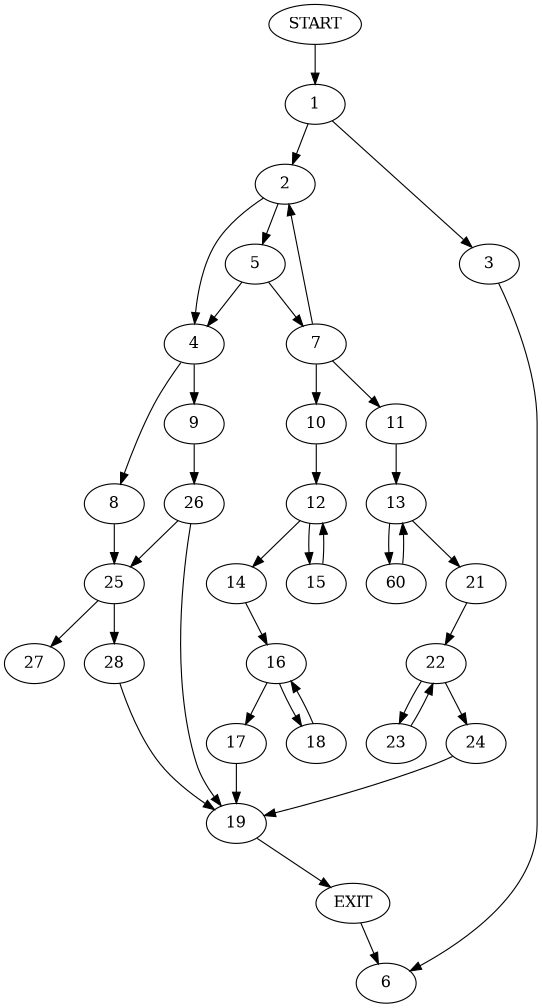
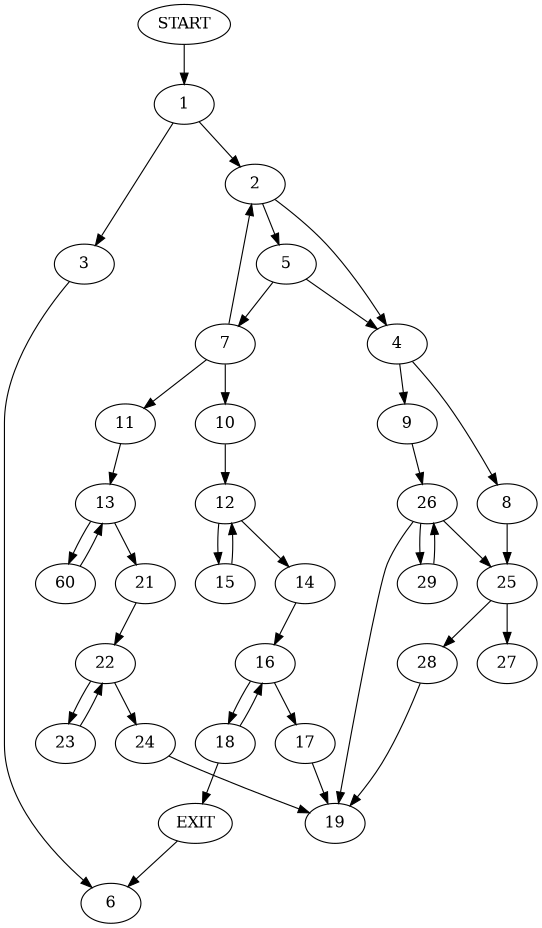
none -> (427, 584)
(289, 860) -> (211, 782)
